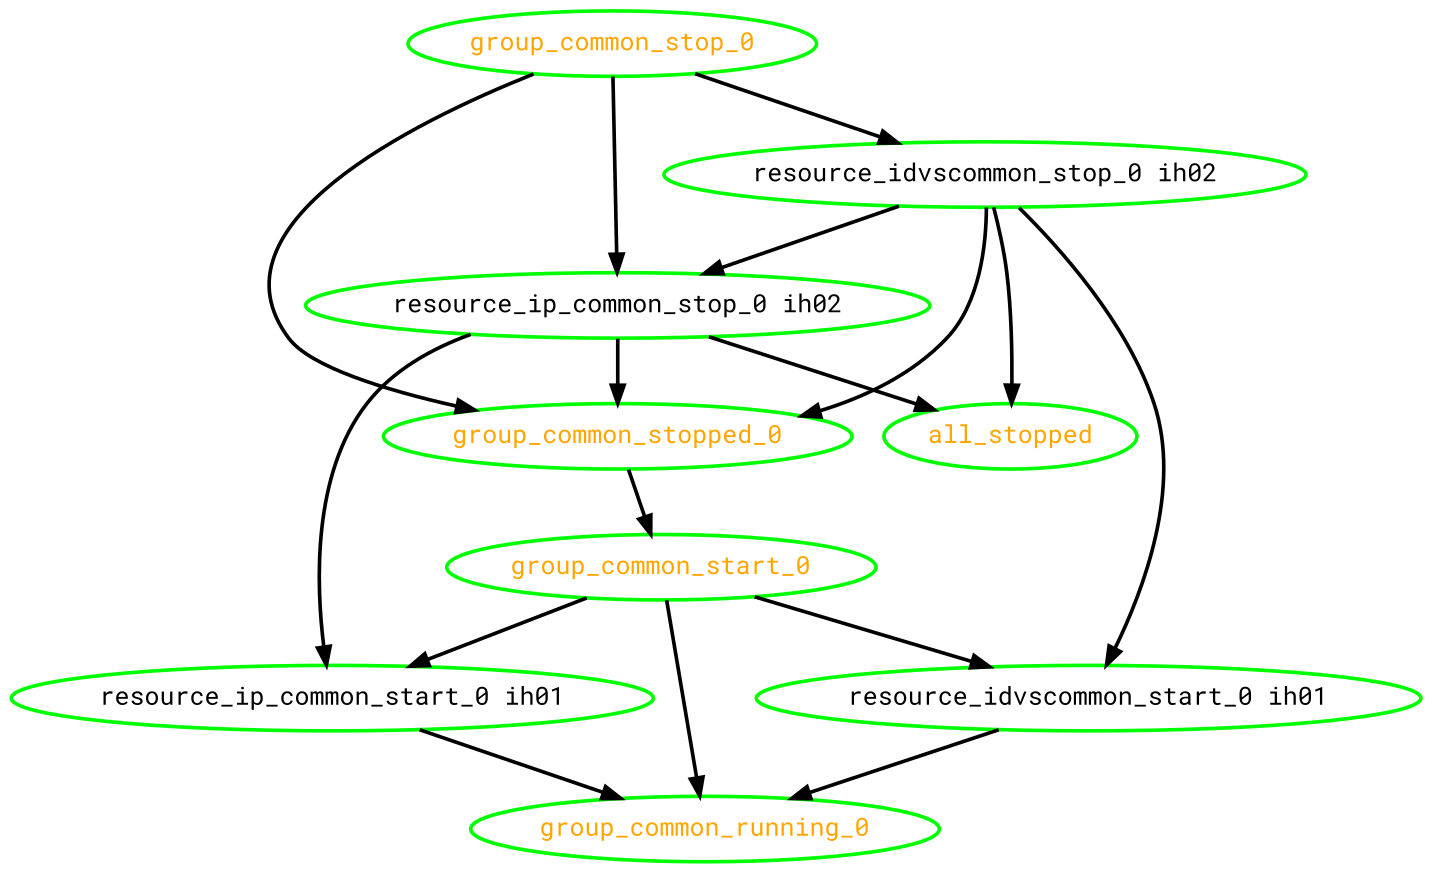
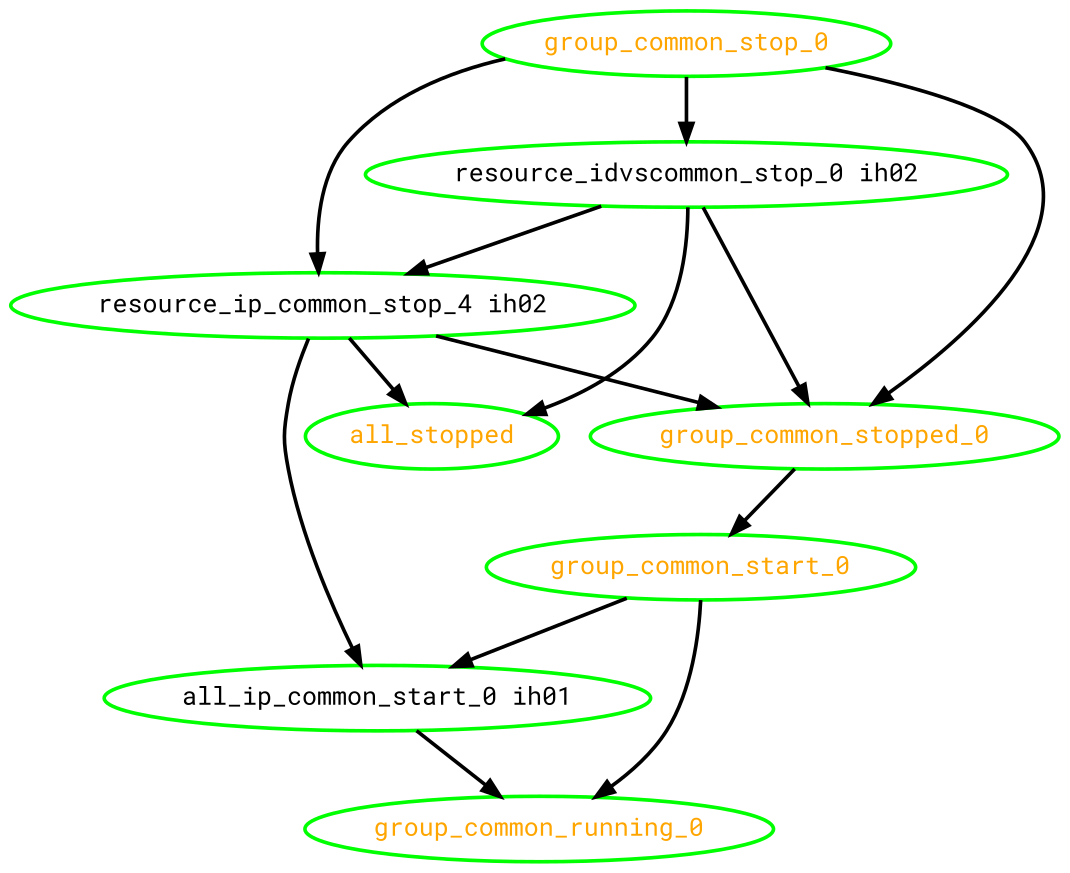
(618, 305) -> (323, 305)
(332, 698) -> (377, 698)
(1089, 698) -> none
